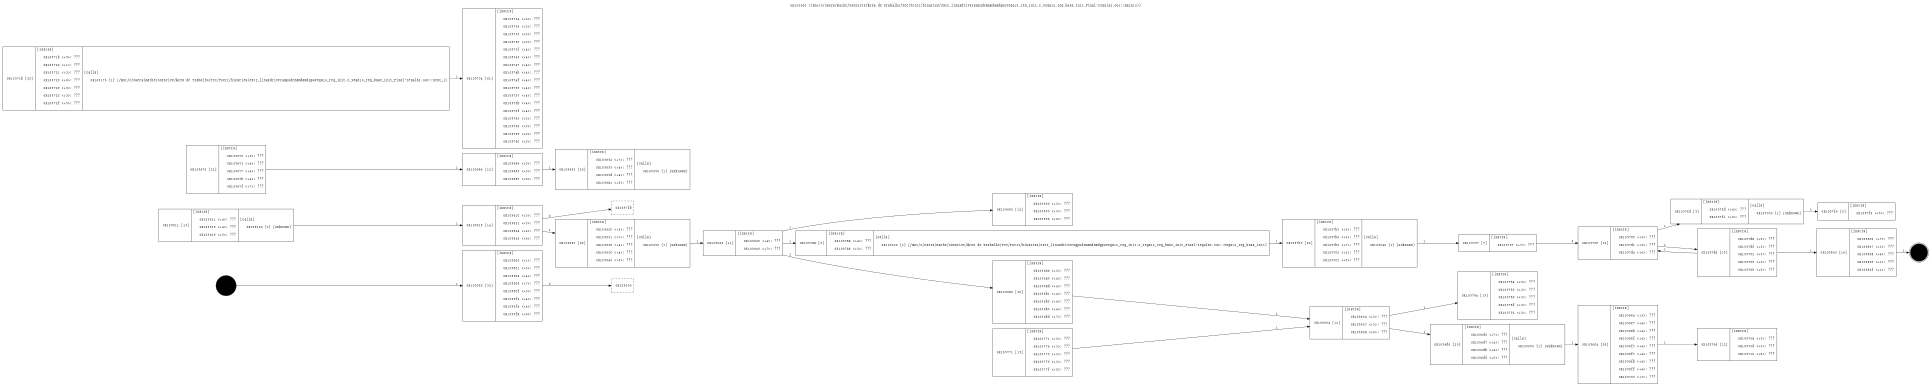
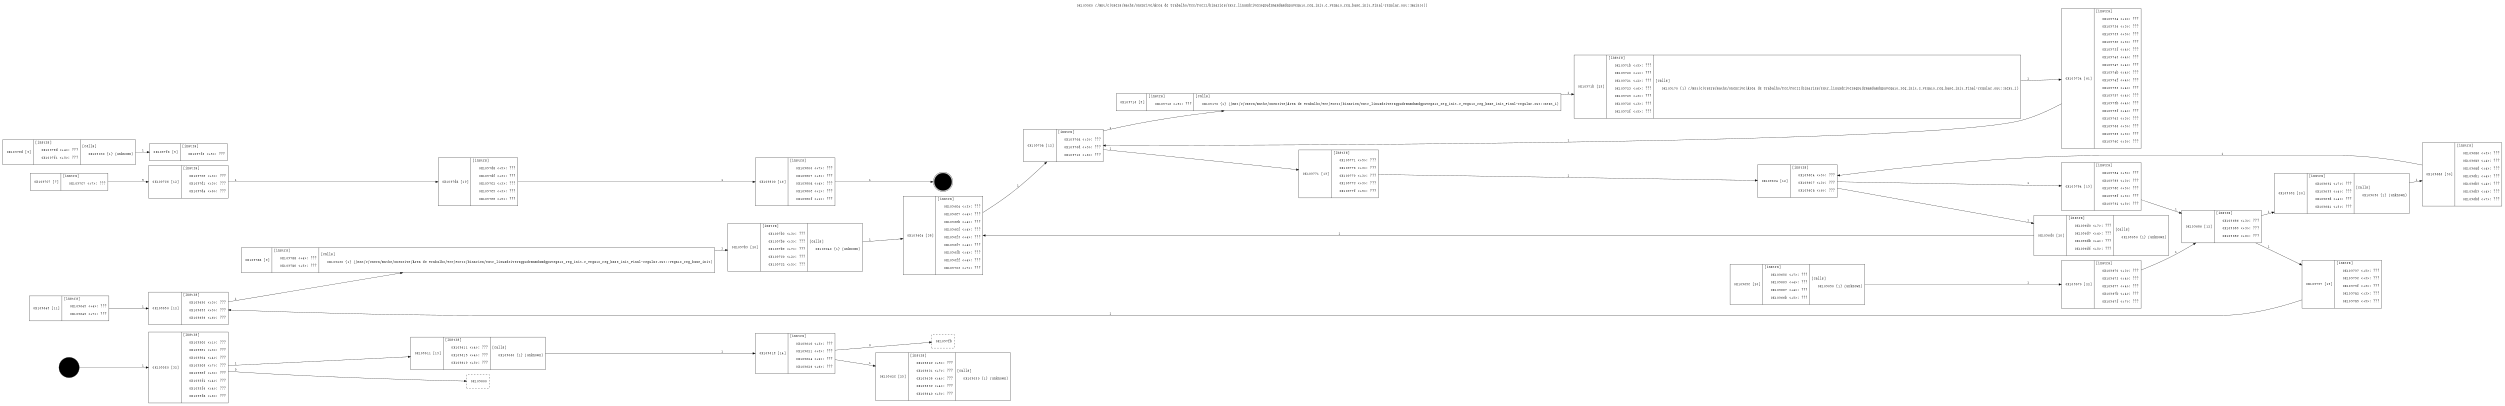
none -> (1339, 102)
none -> (1586, 142)
none -> (1200, 160)
none -> (2160, 206)
(1667, 227) -> none
(695, 243) -> none
(788, 243) -> (314, 287)
(1437, 243) -> (882, 240)
(1679, 253) -> none
(886, 274) -> (2414, 182)
none -> (1797, 284)
none -> (2342, 284)
none -> (318, 361)
